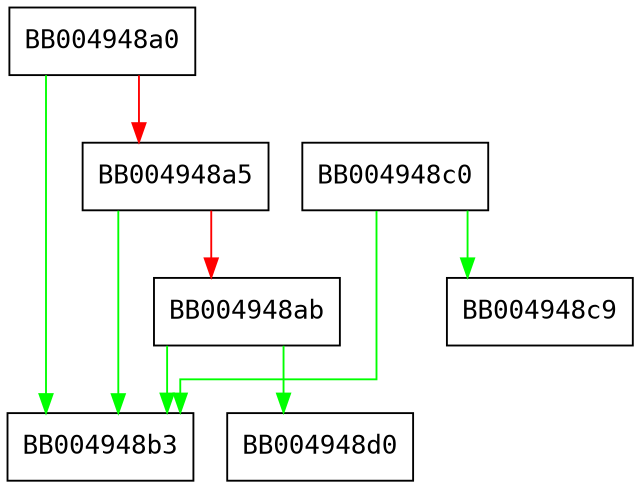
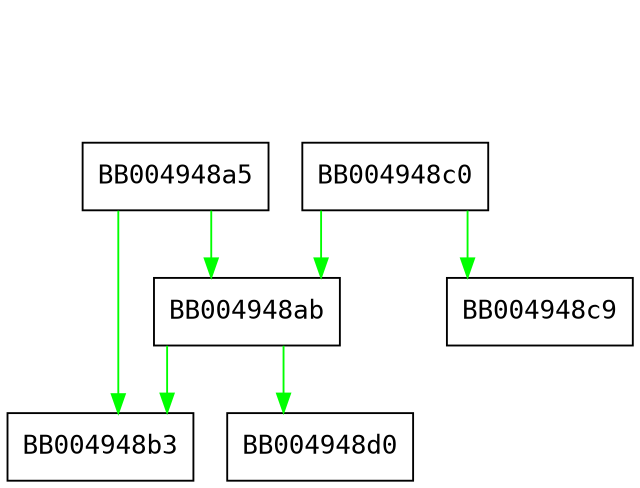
(102, 41) -> none
(211, 234) -> (211, 234)
(355, 379) -> (321, 234)
